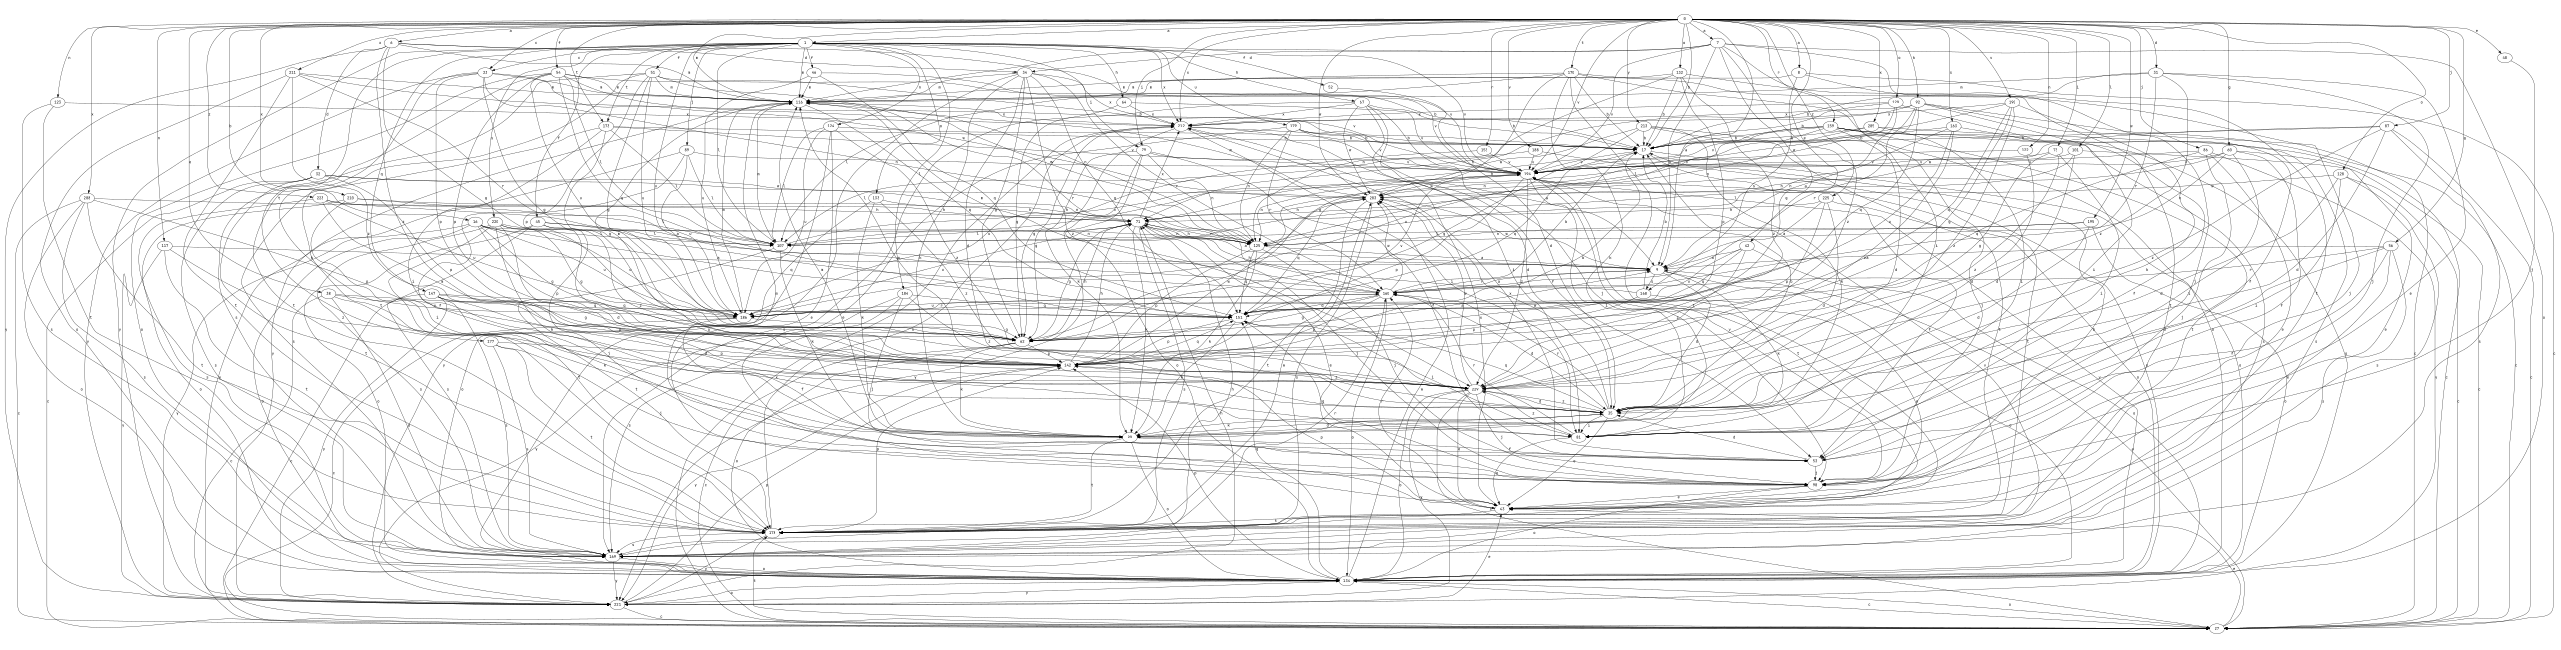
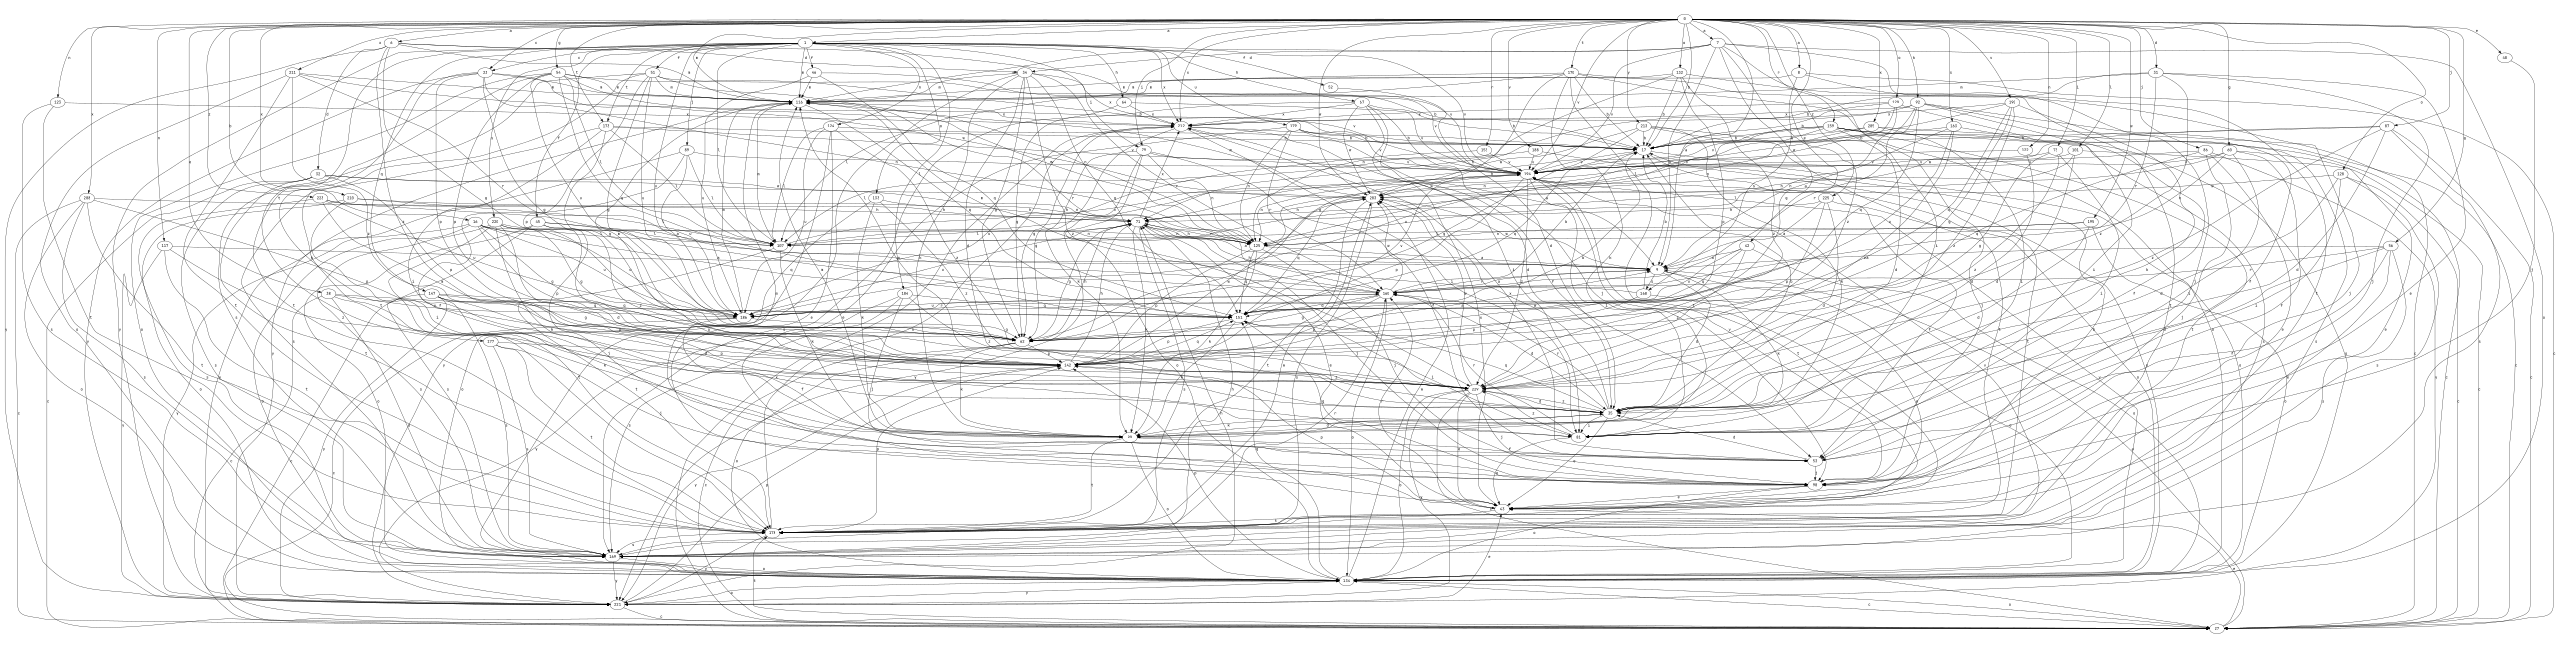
(559, 43) -> (559, 43)
